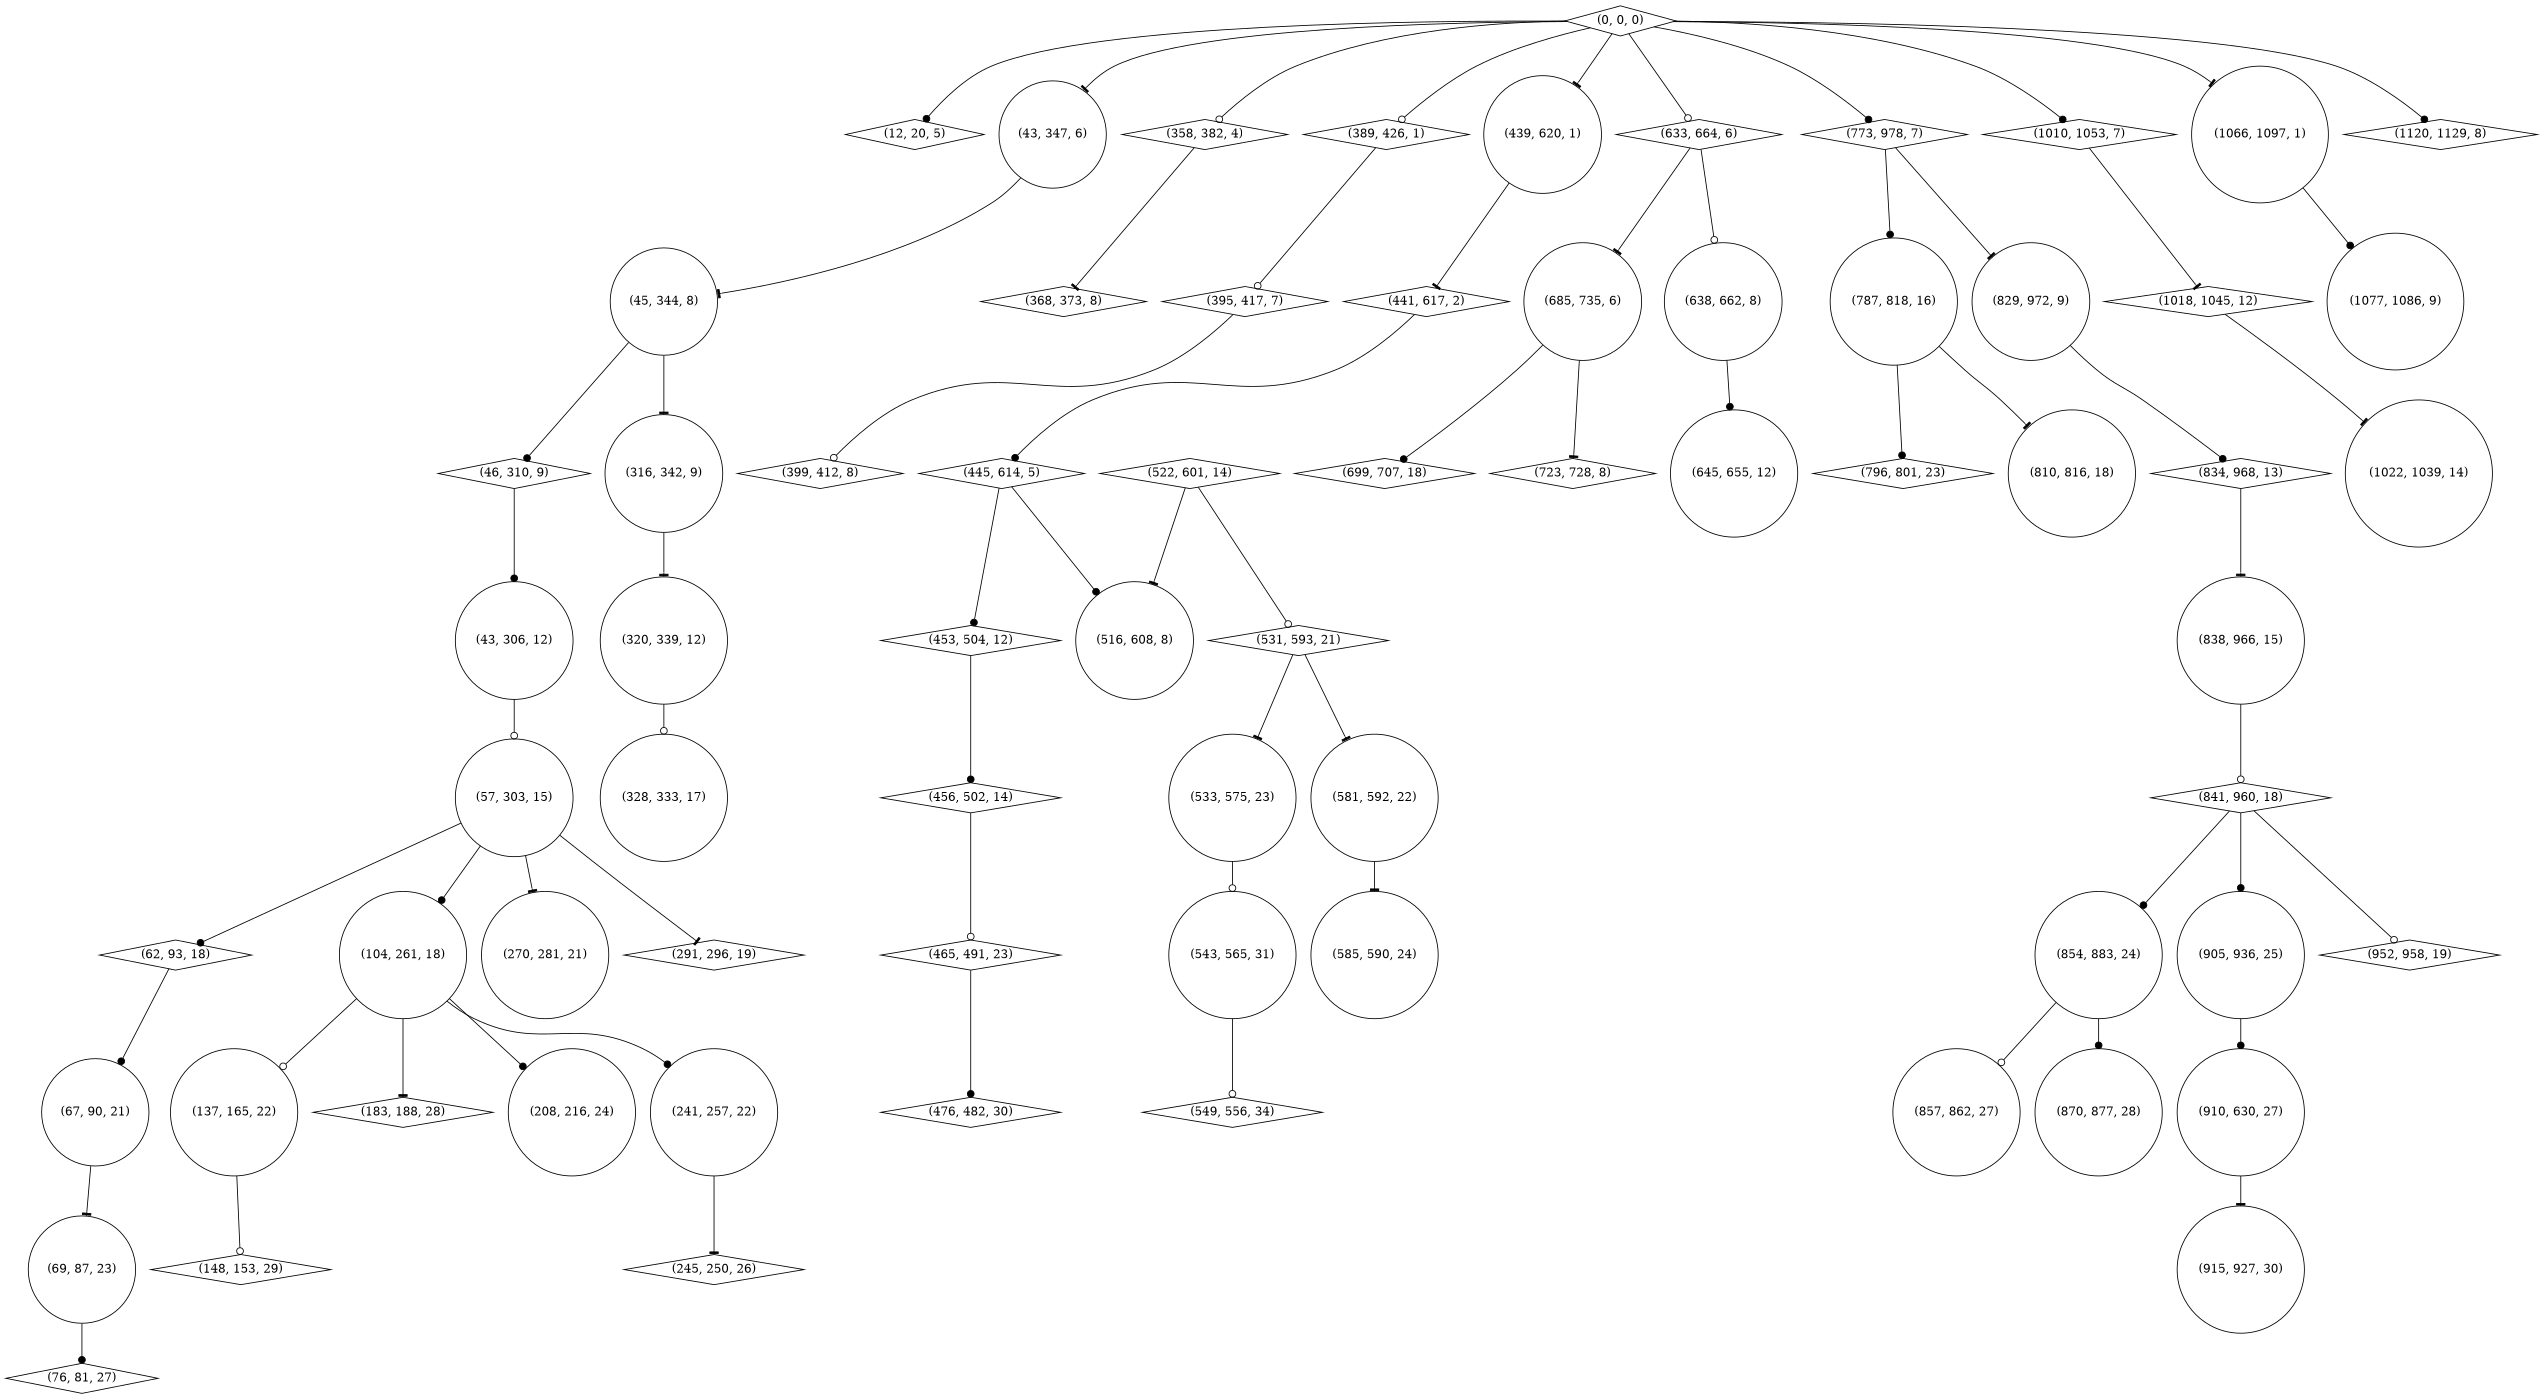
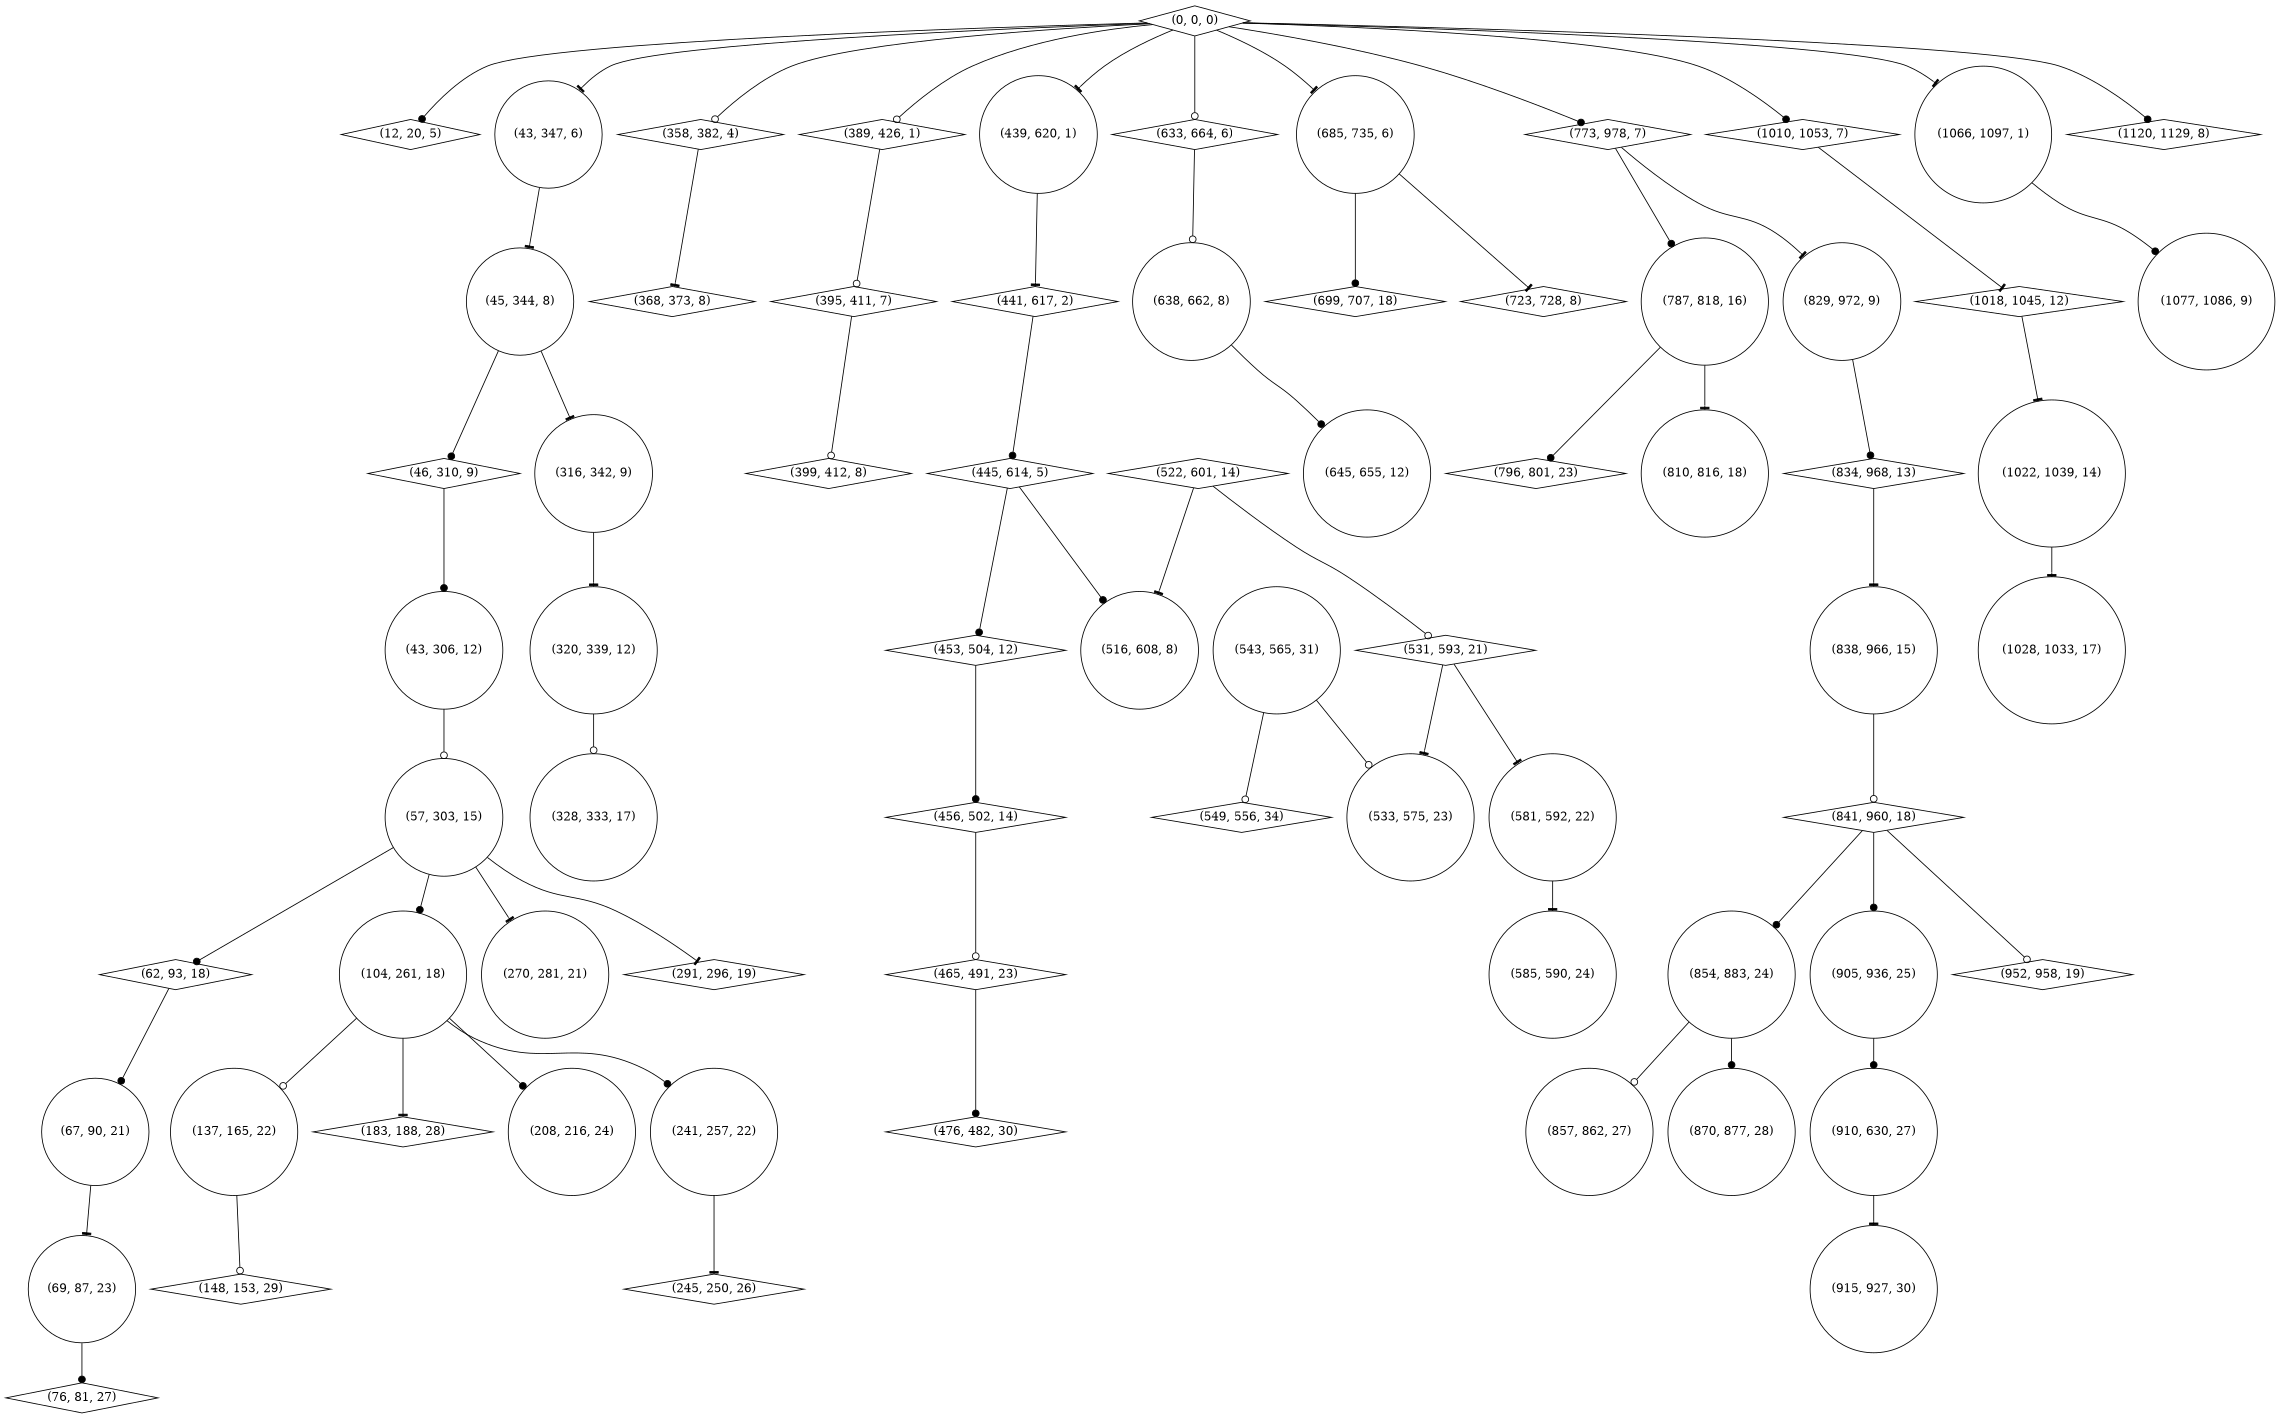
(1654, 199) -> (1267, 55)
(1245, 302) -> (854, 302)
none -> (2052, 650)
(1232, 873) -> (1341, 731)
